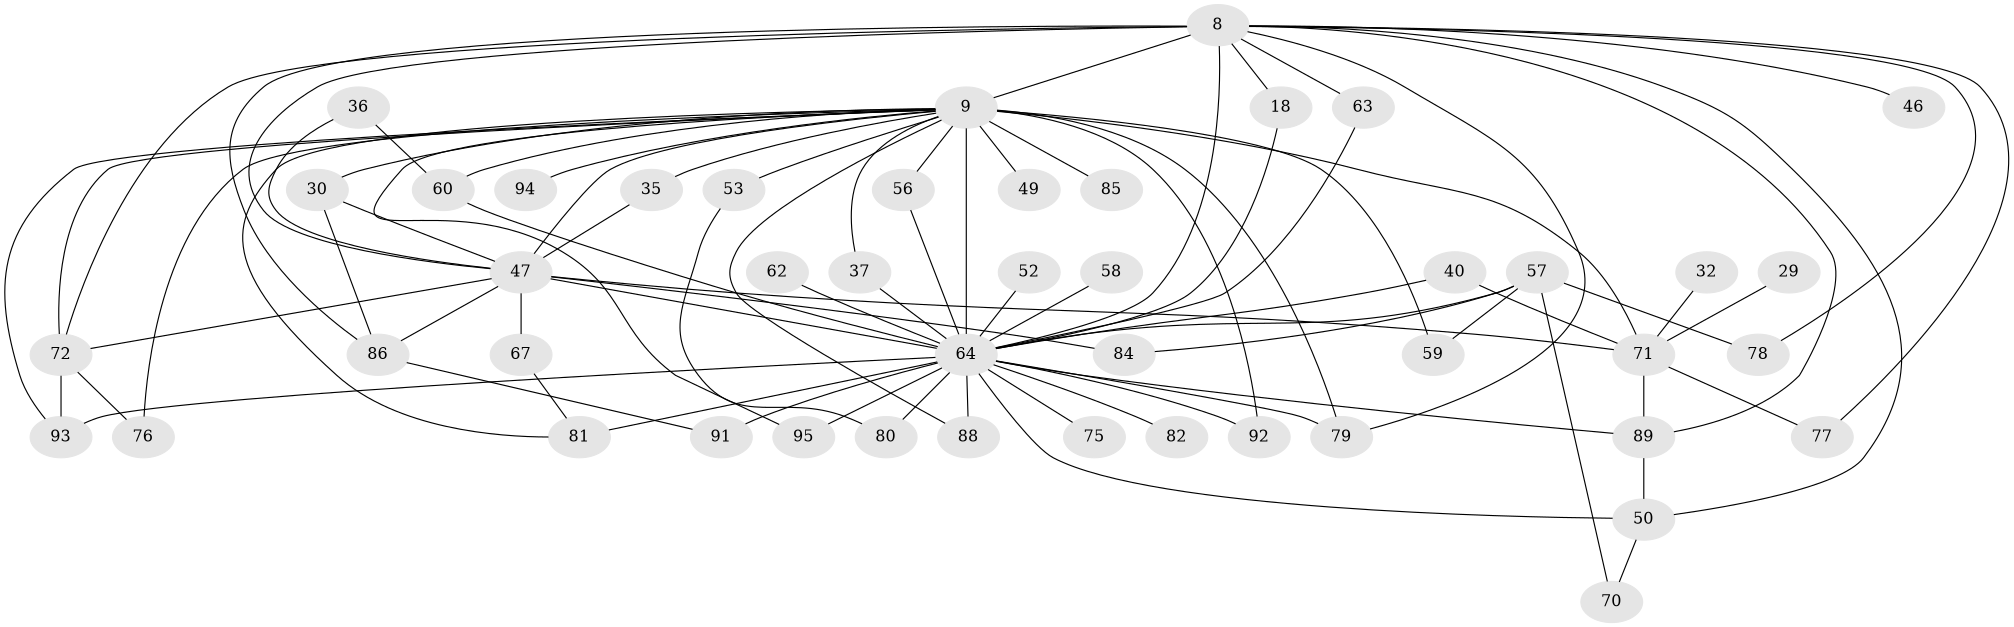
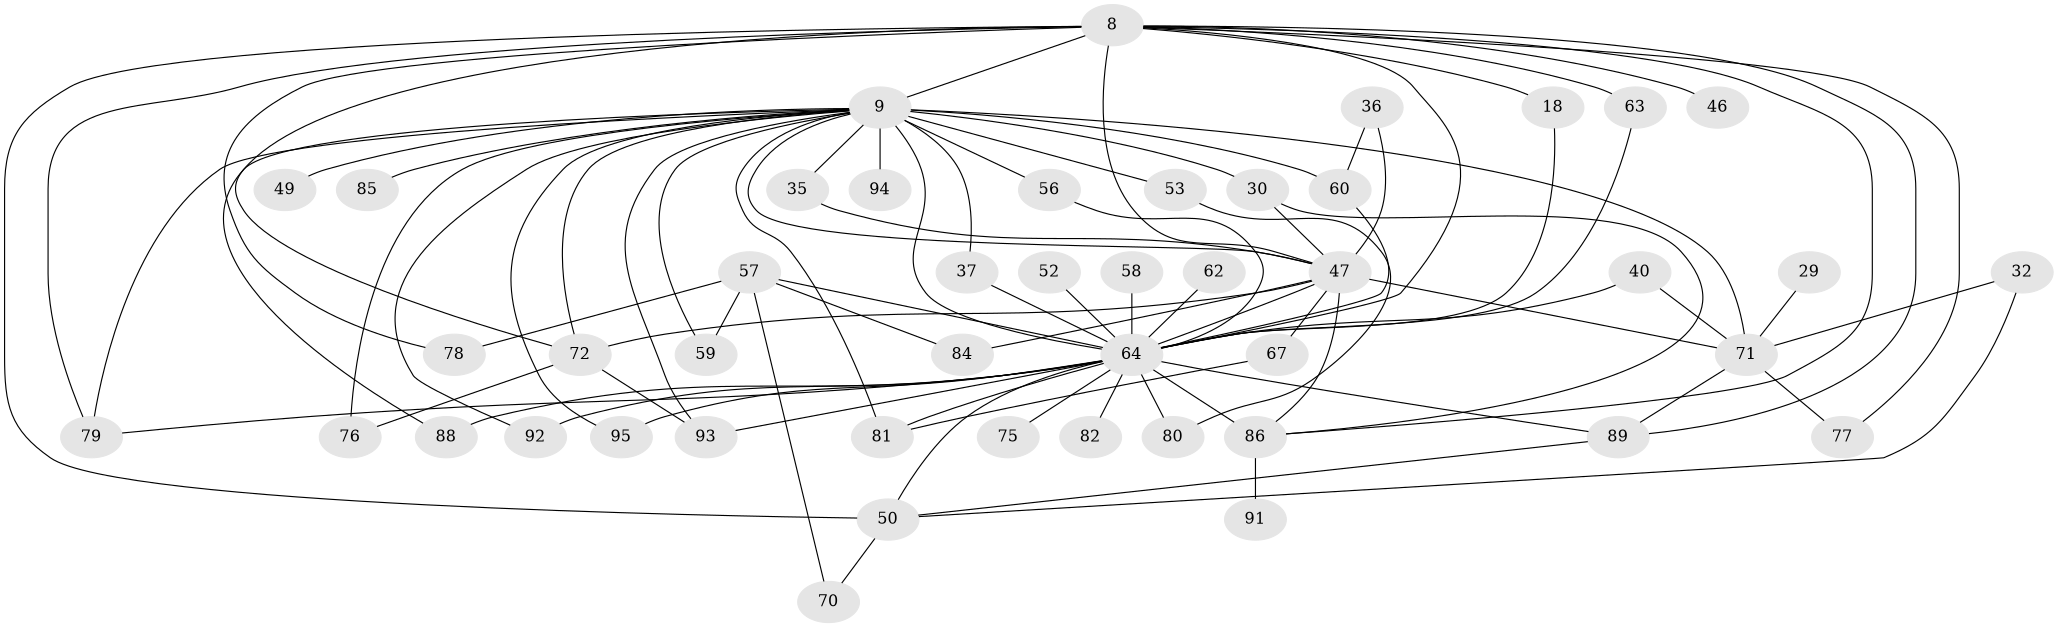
(841, 390) -> (1194, 396)
none -> (1510, 481)
